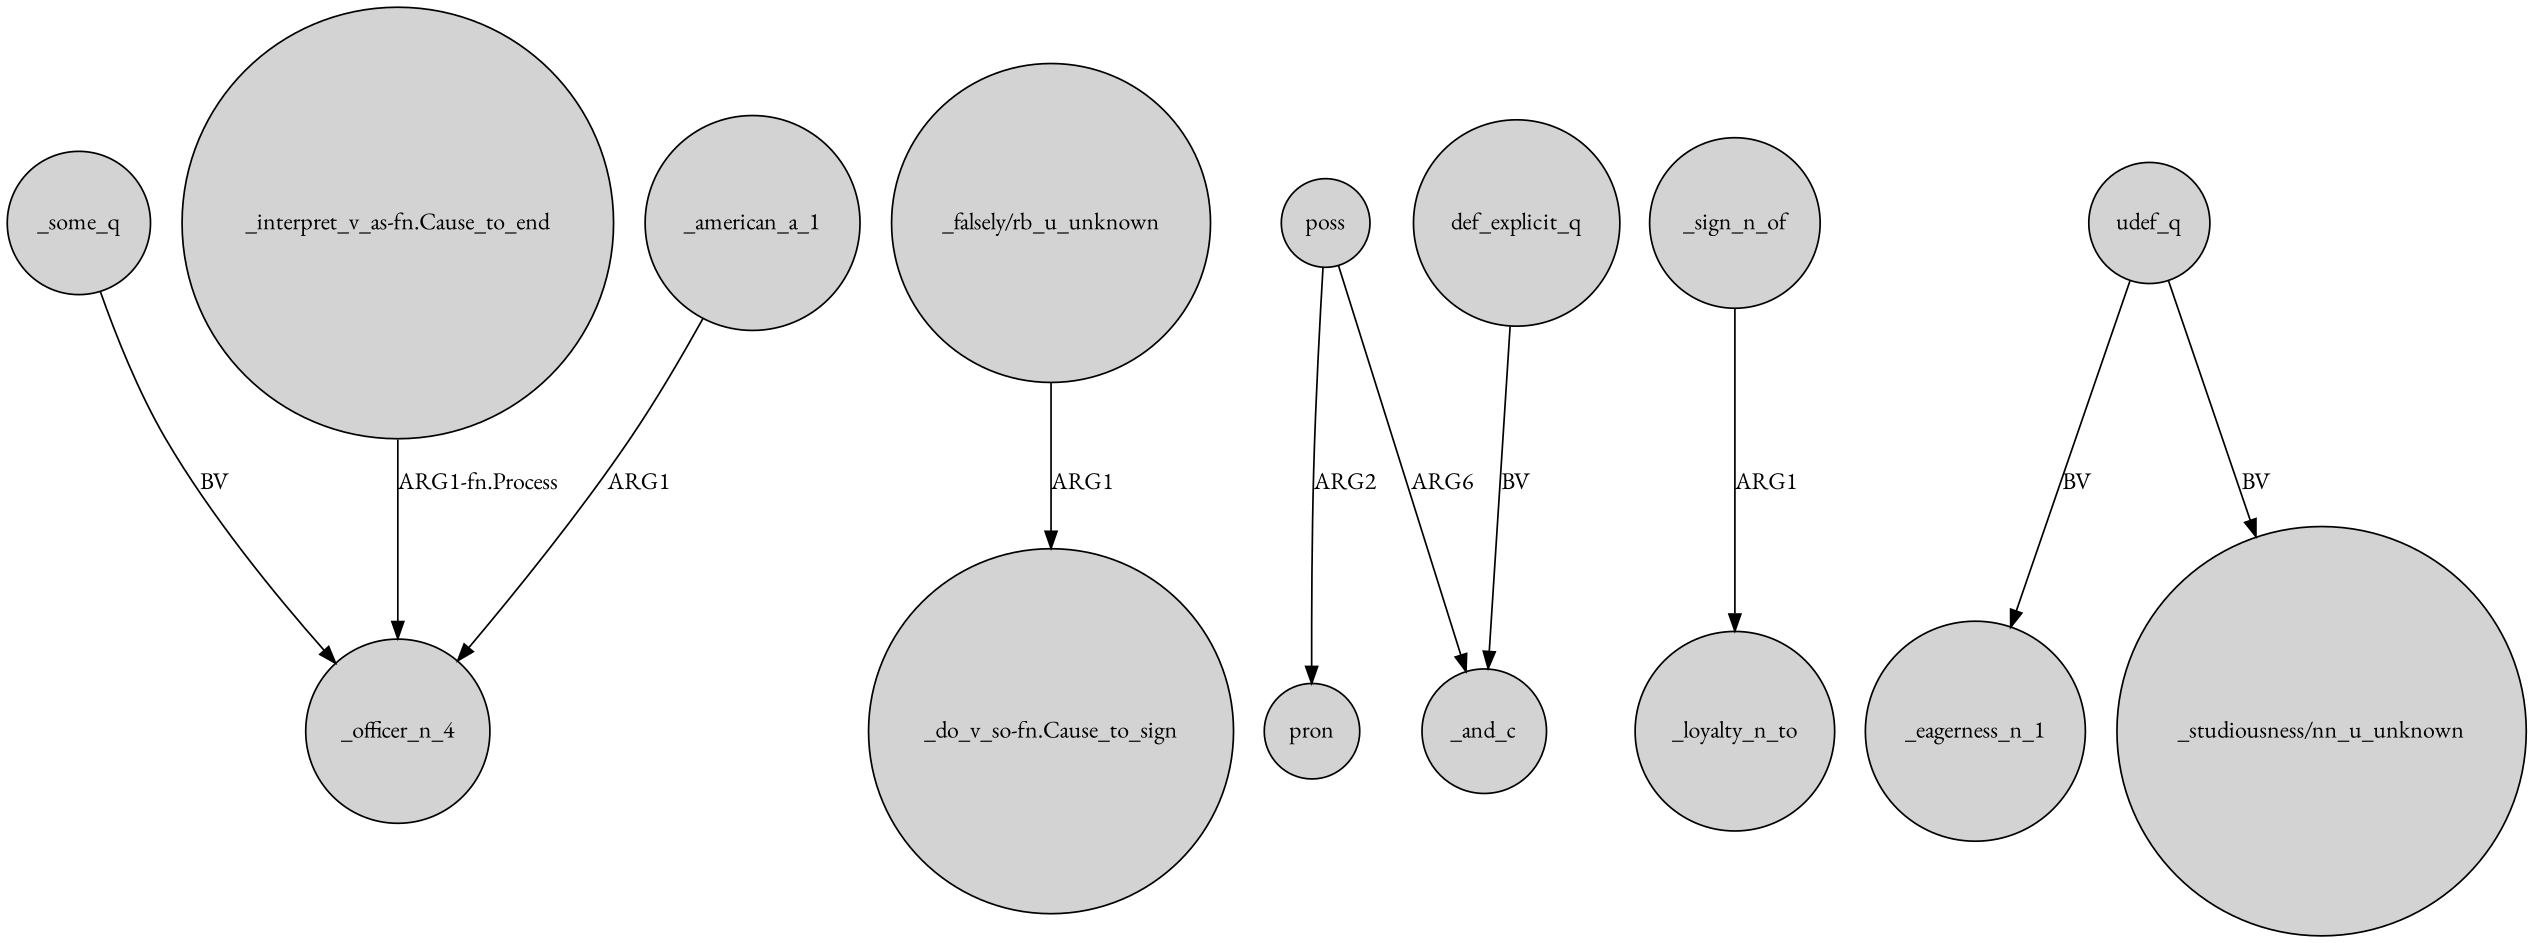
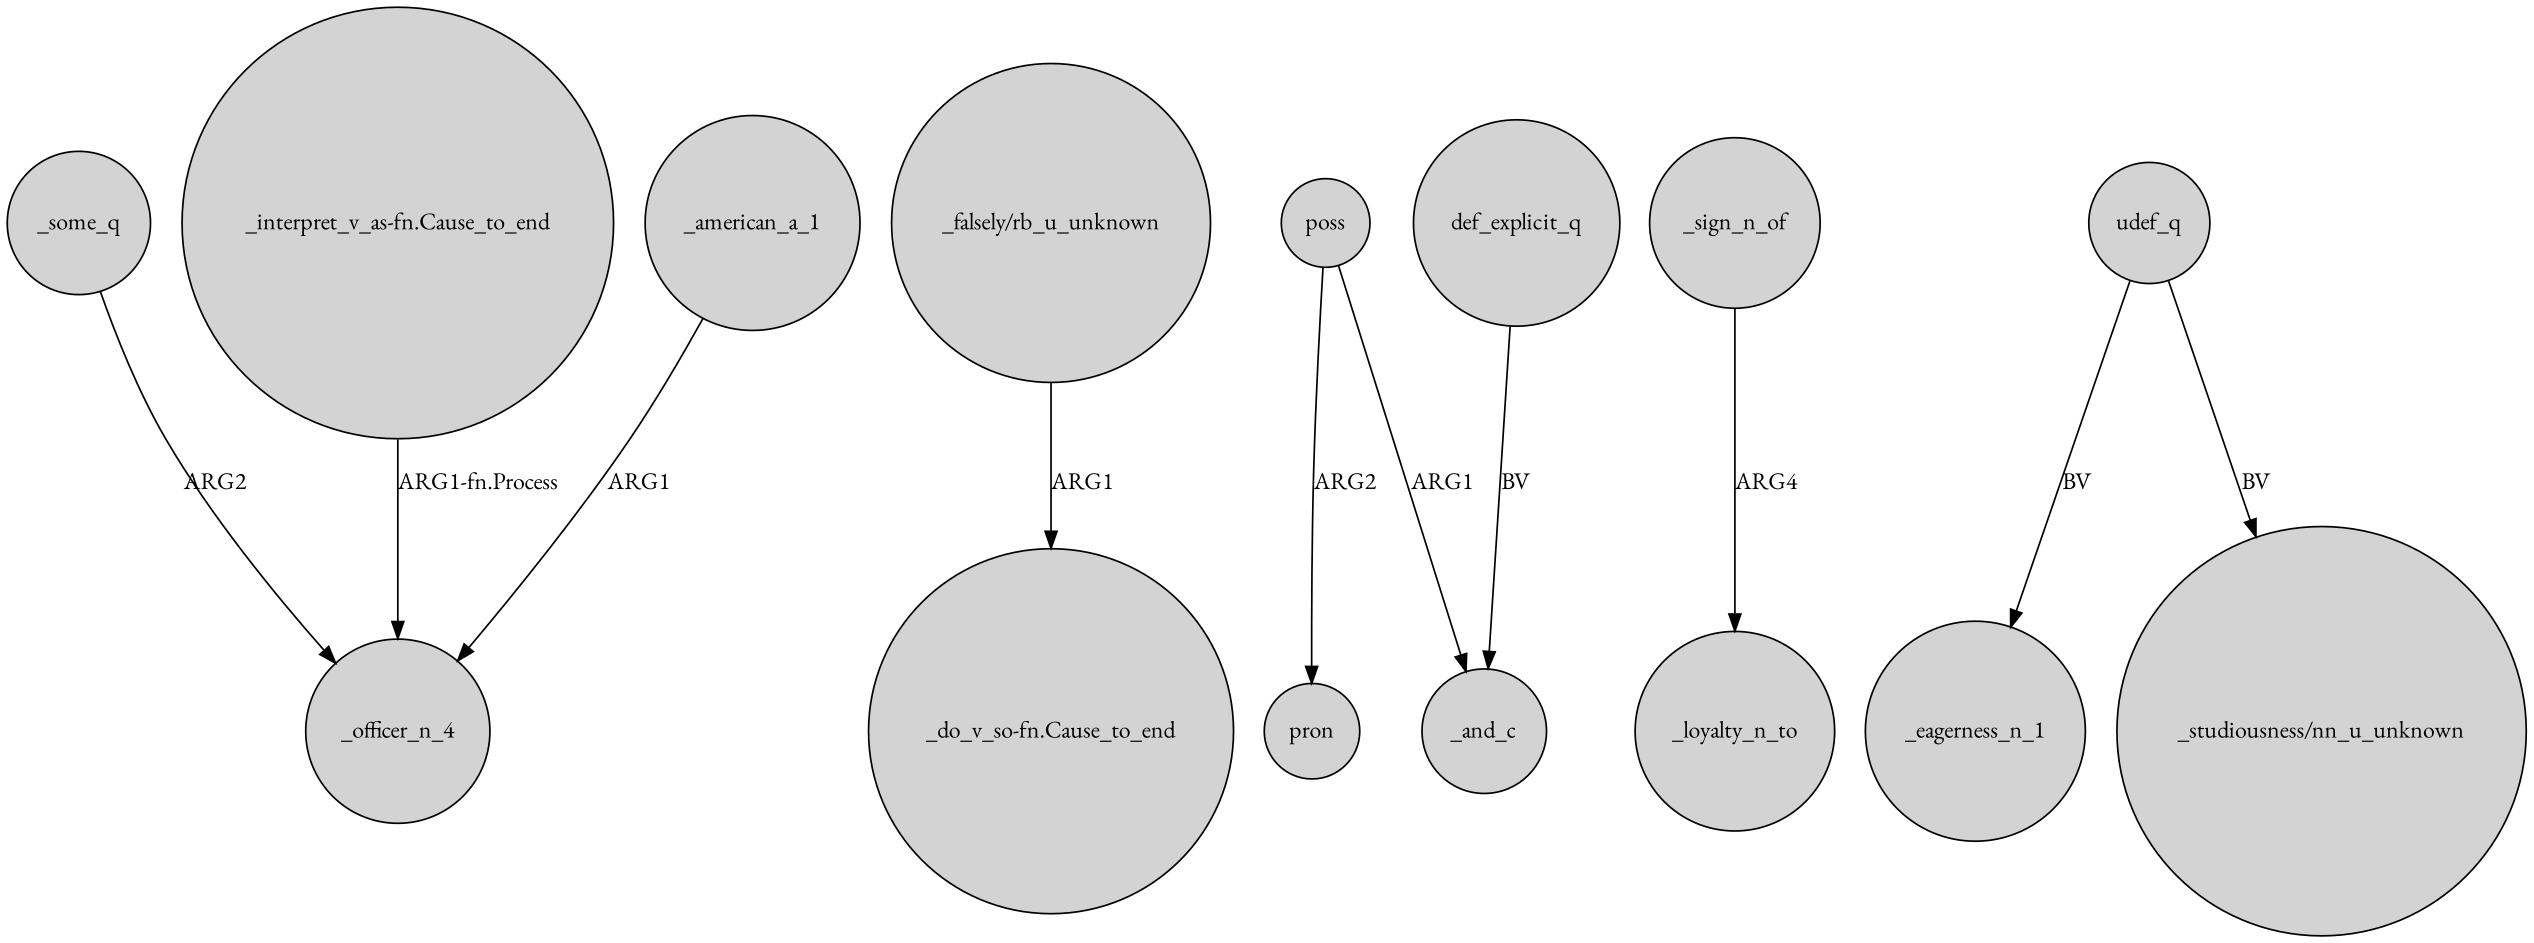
(215, 483) -> (215, 483)
(1442, 483) -> (1442, 483)
(1766, 483) -> (1766, 483)
(1051, 731) -> (1051, 731)
